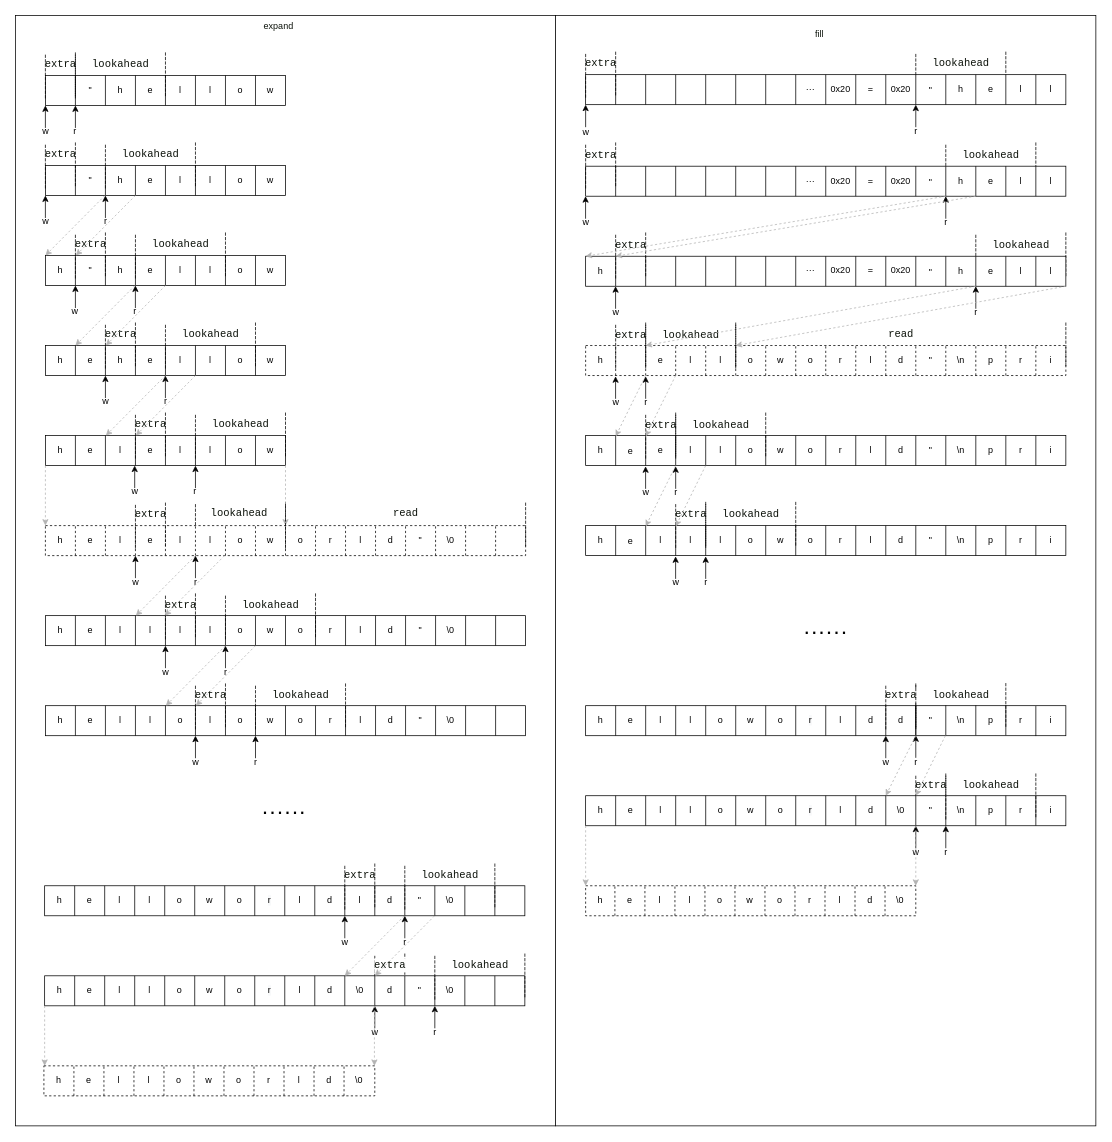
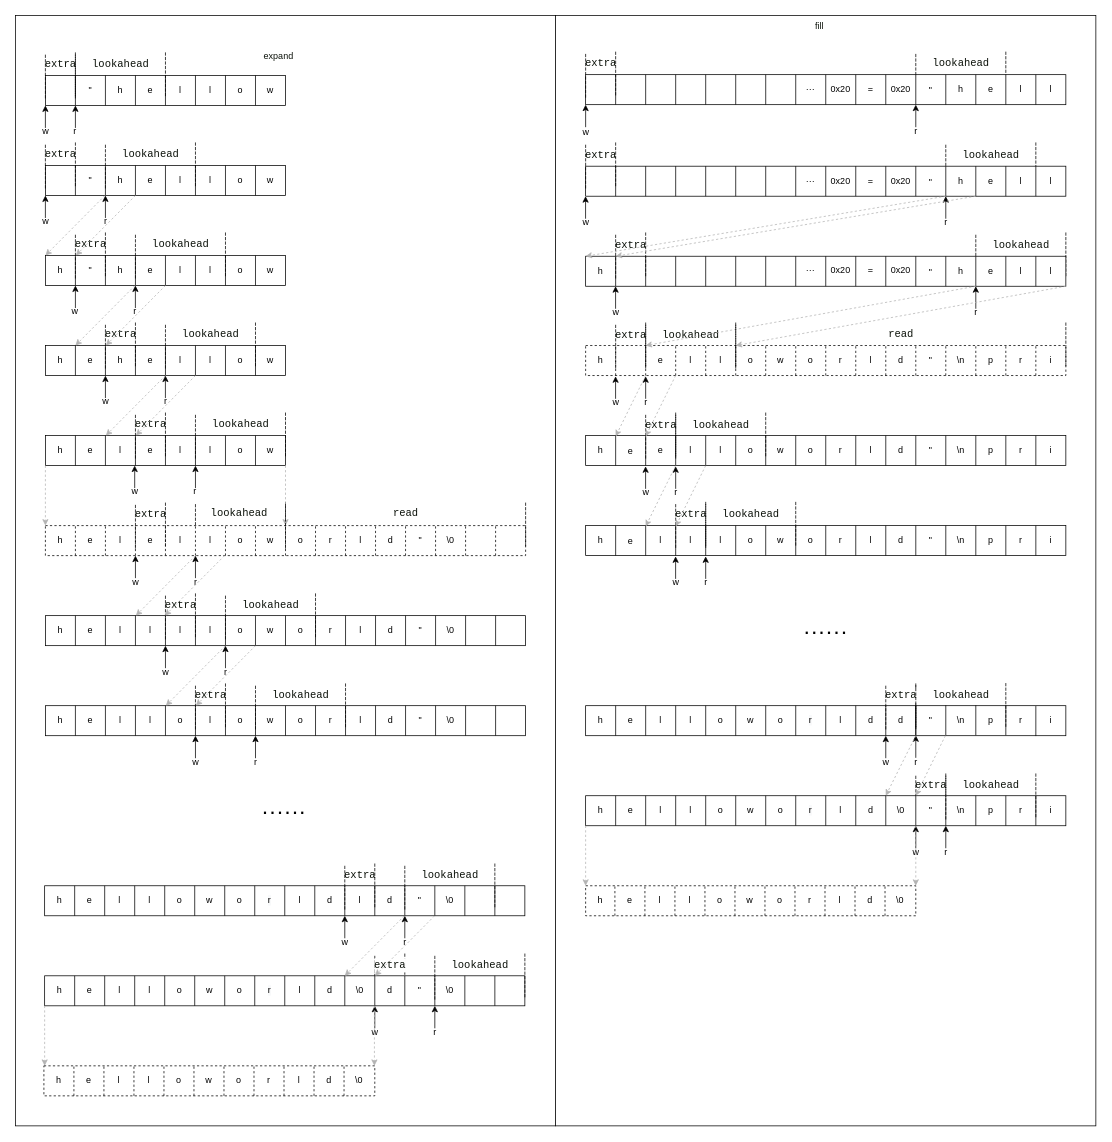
(279, 27) -> (279, 57)
(819, 34) -> (819, 27)
